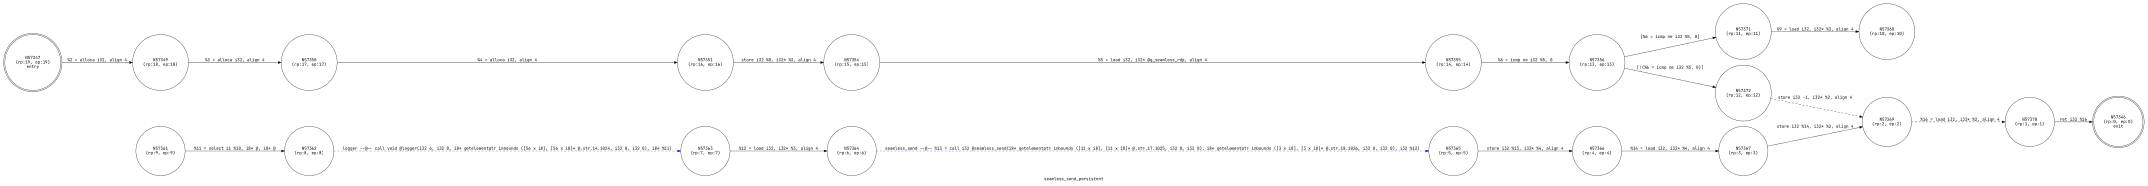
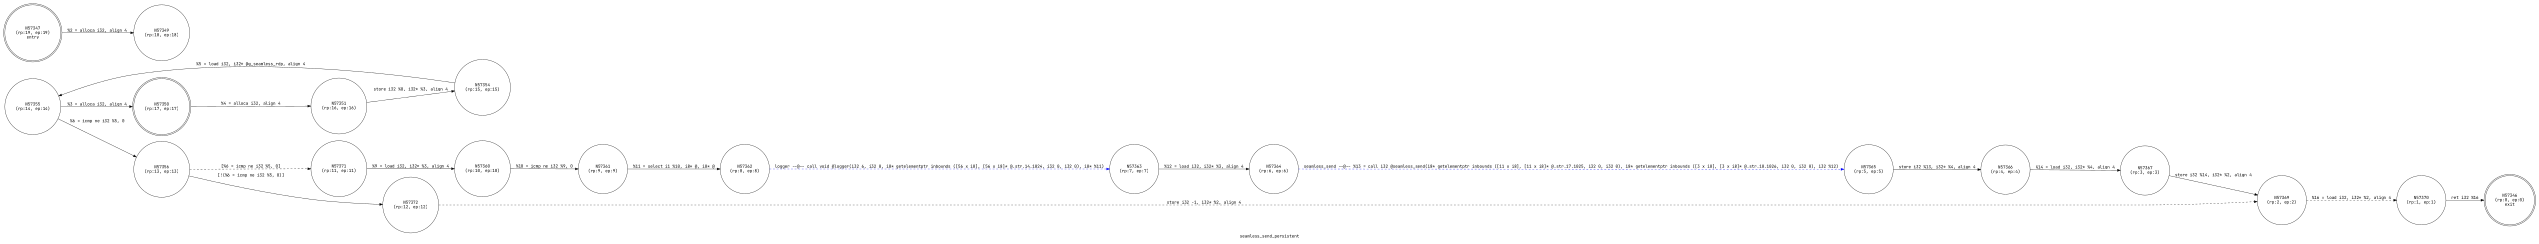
(1669, 47) -> (249, 169)
(233, 63) -> (95, 107)
(309, 63) -> (162, 107)
none -> (543, 169)
